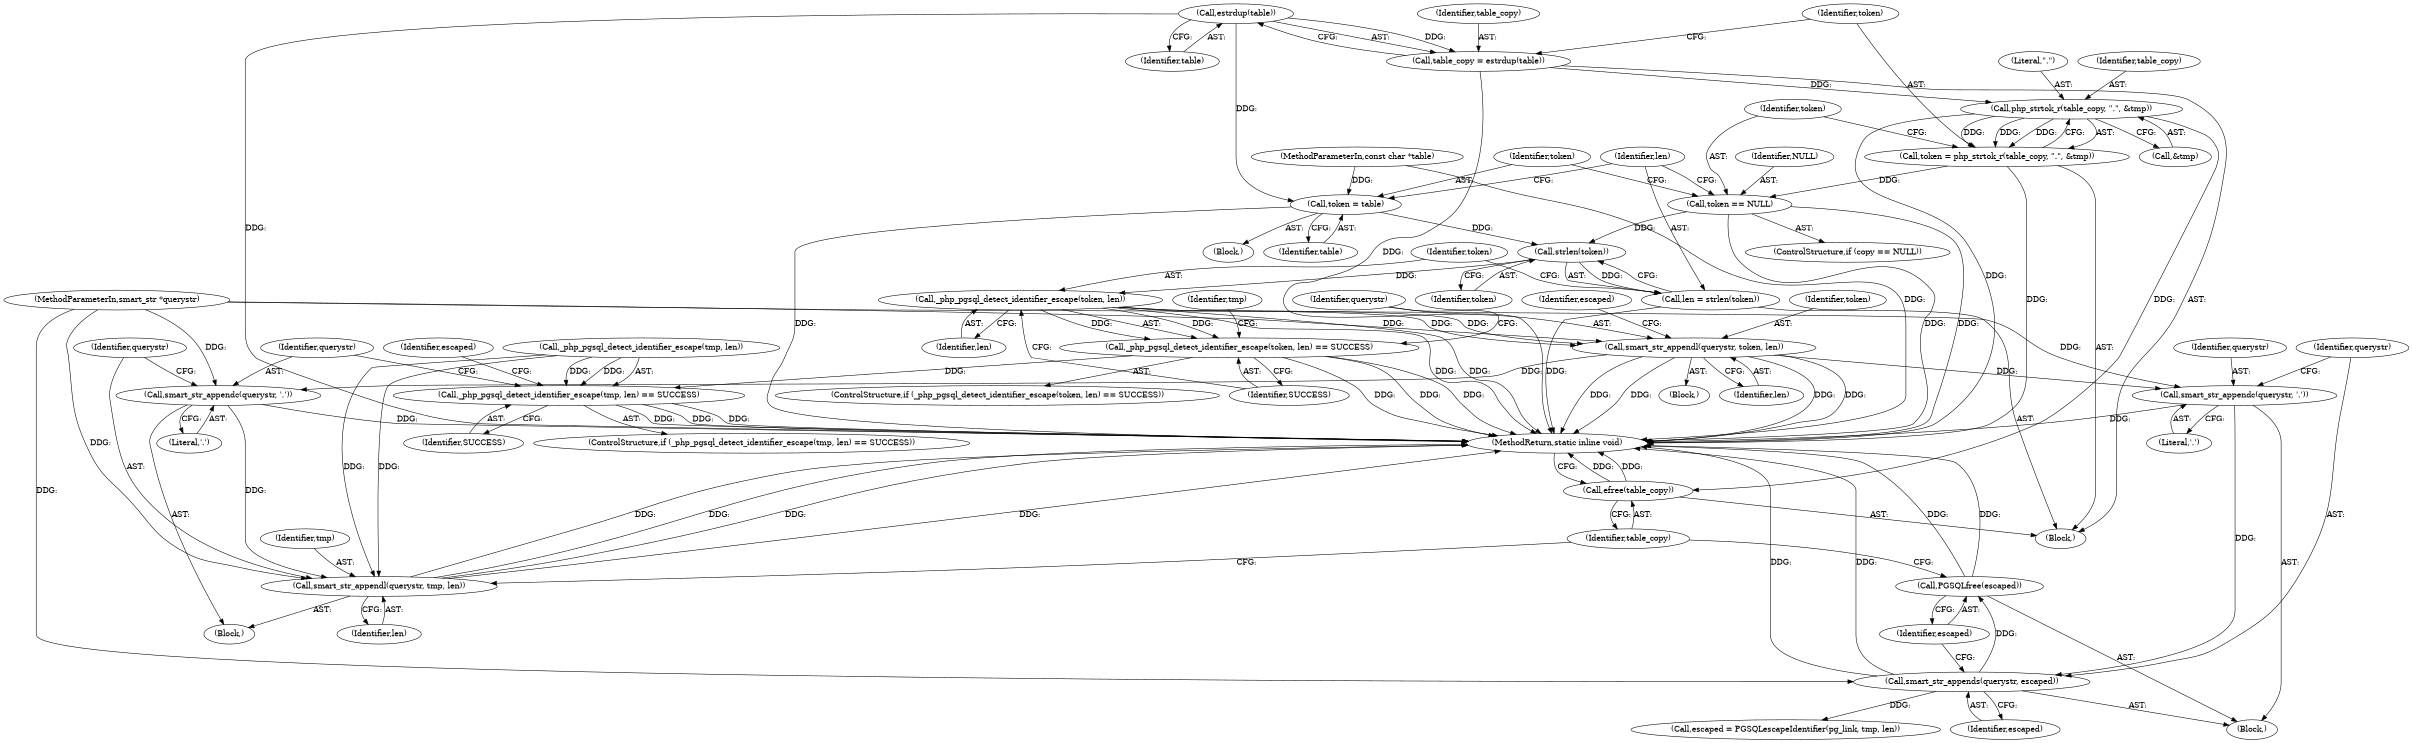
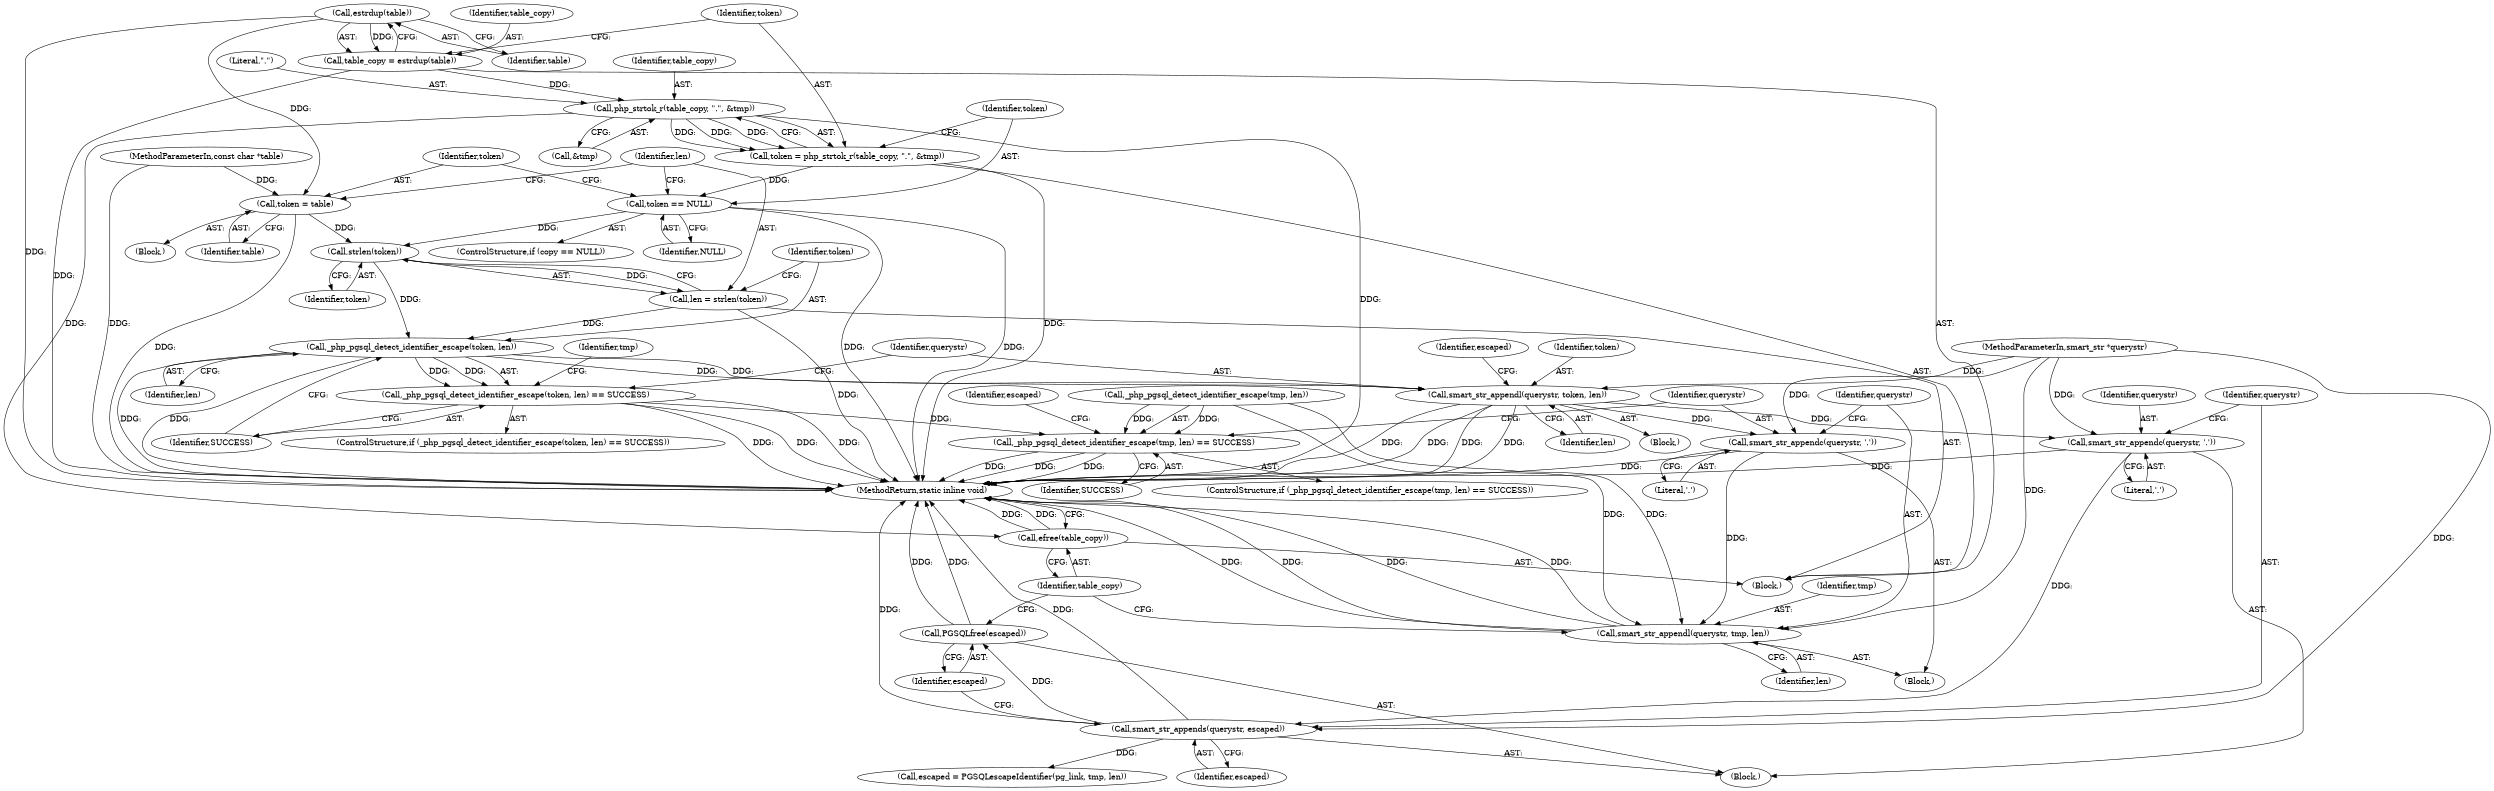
none -> (686, 225)
none -> (573, 323)
